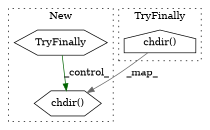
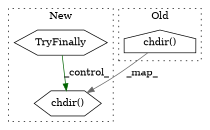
(160, 16) -> (160, 16)
